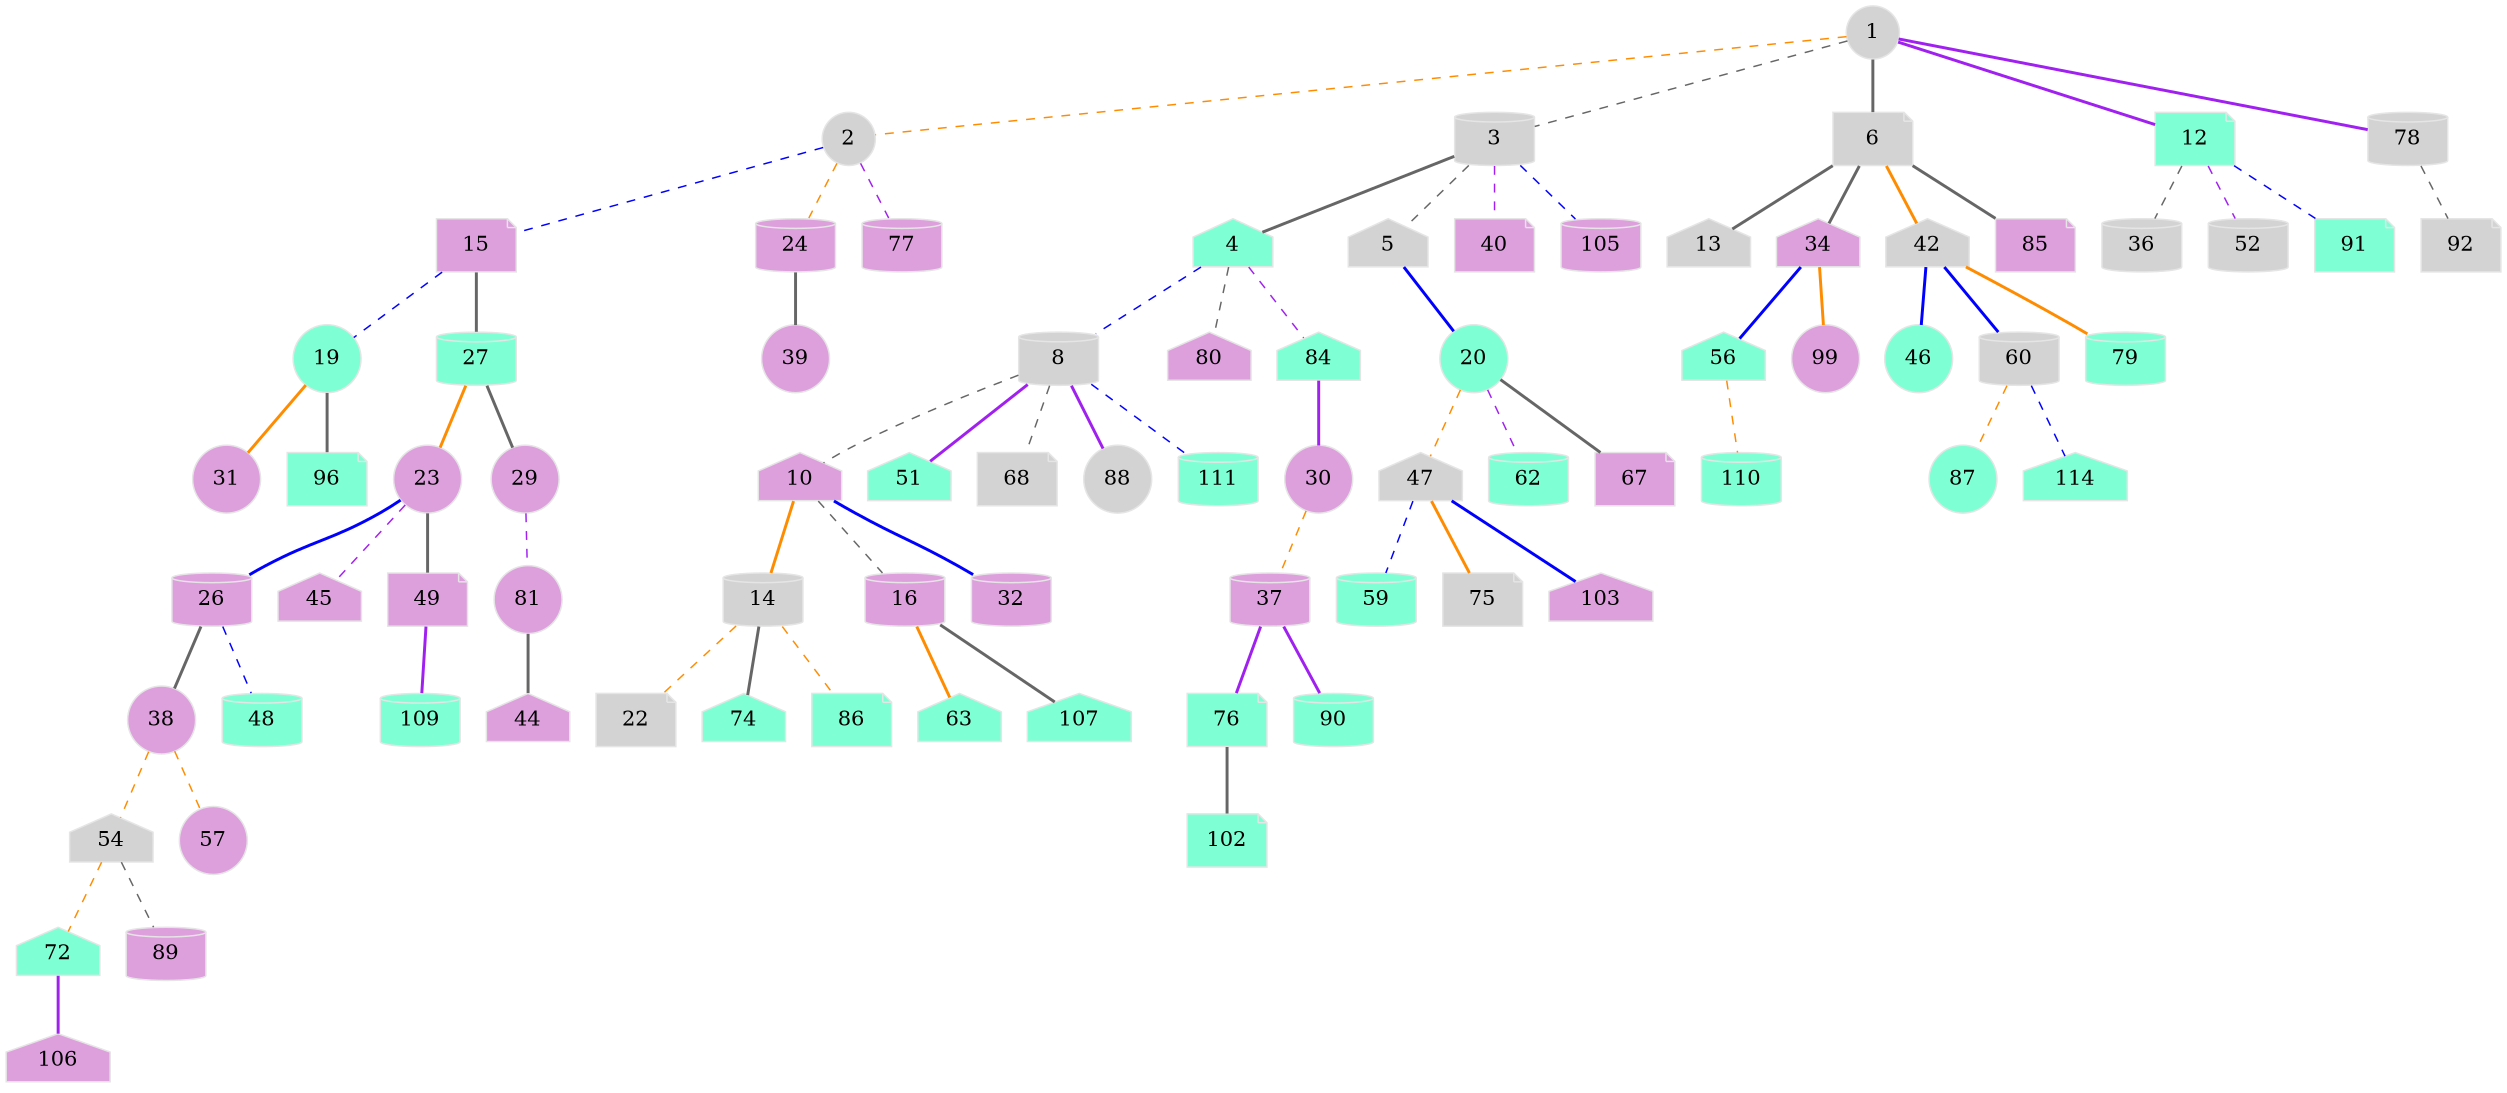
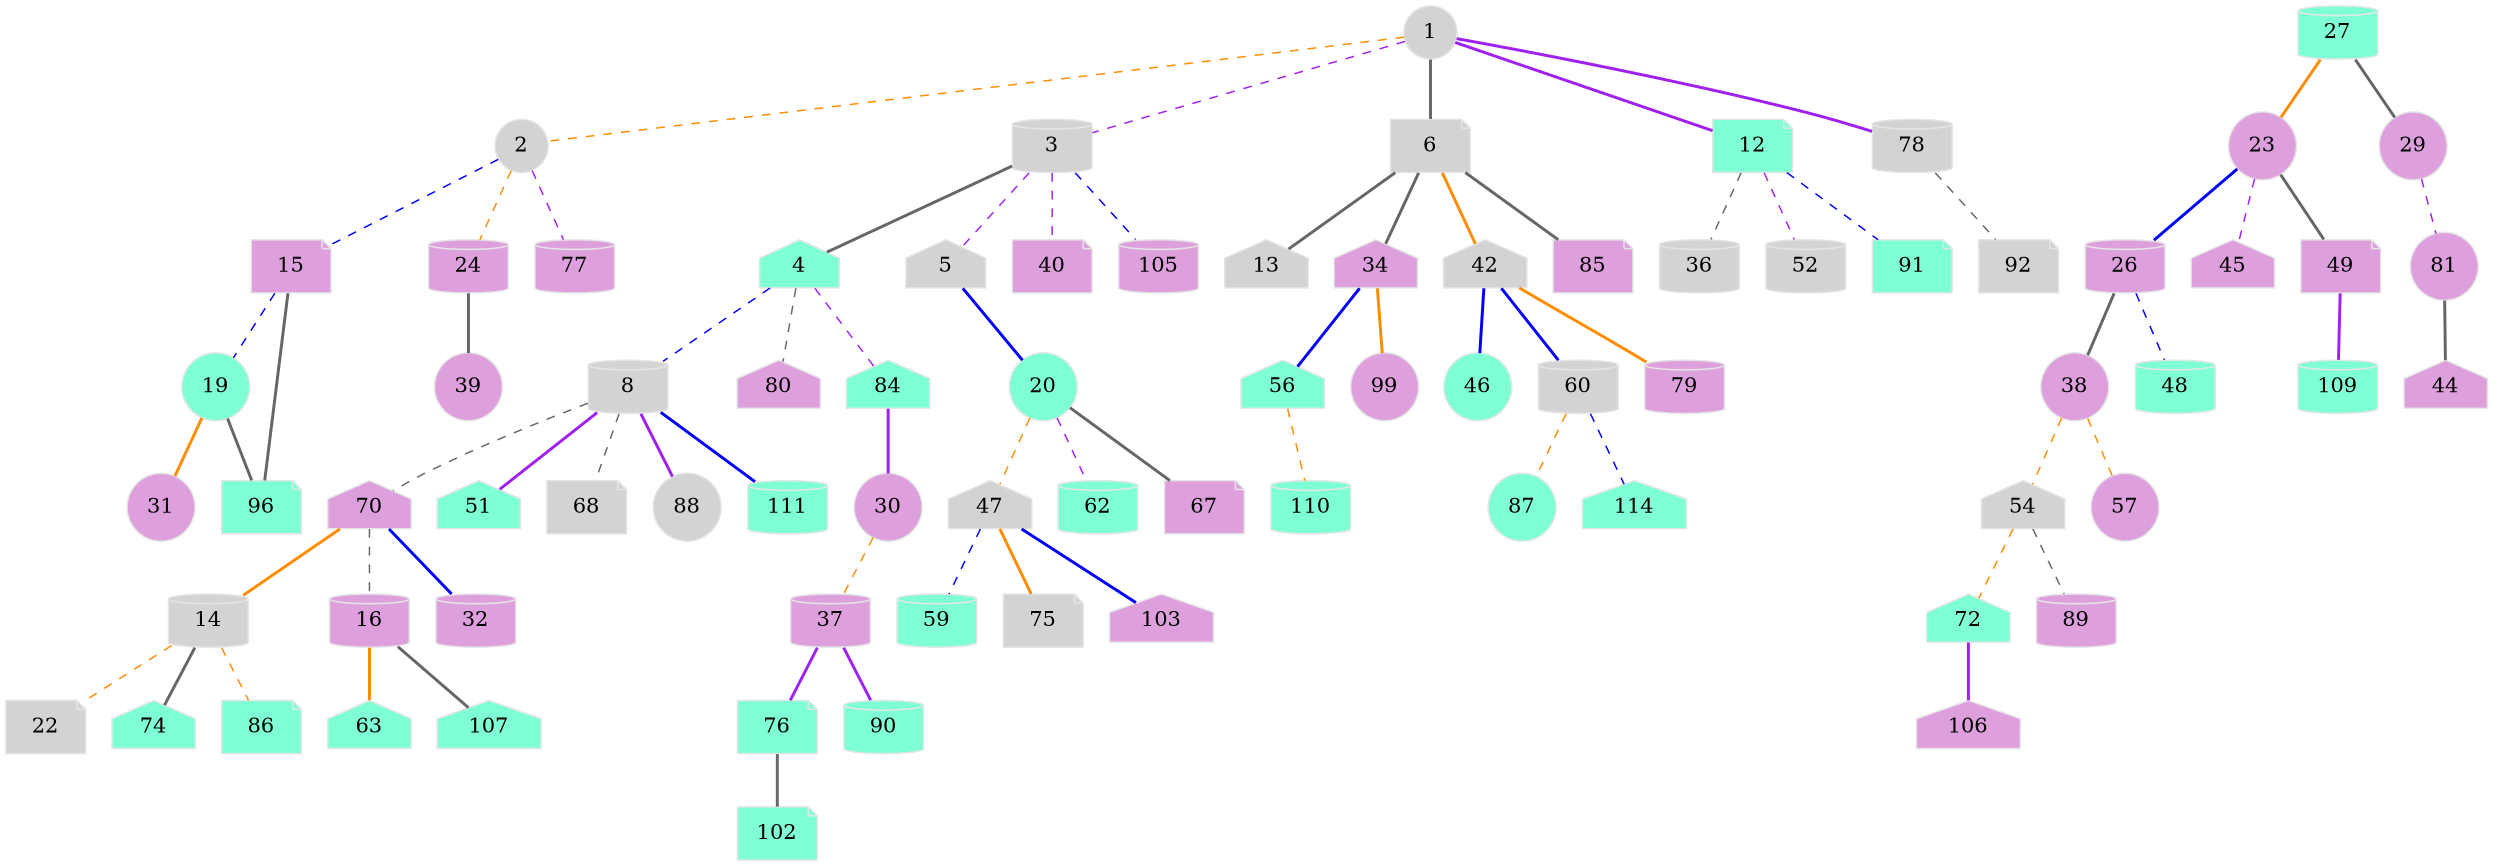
(1691, 84) -> (1249, 87)
(1437, 196) -> (996, 210)
(476, 302) -> (276, 387)
(2125, 359) -> (1685, 387)
(1138, 419) -> (708, 447)
(800, 479) -> (369, 507)
